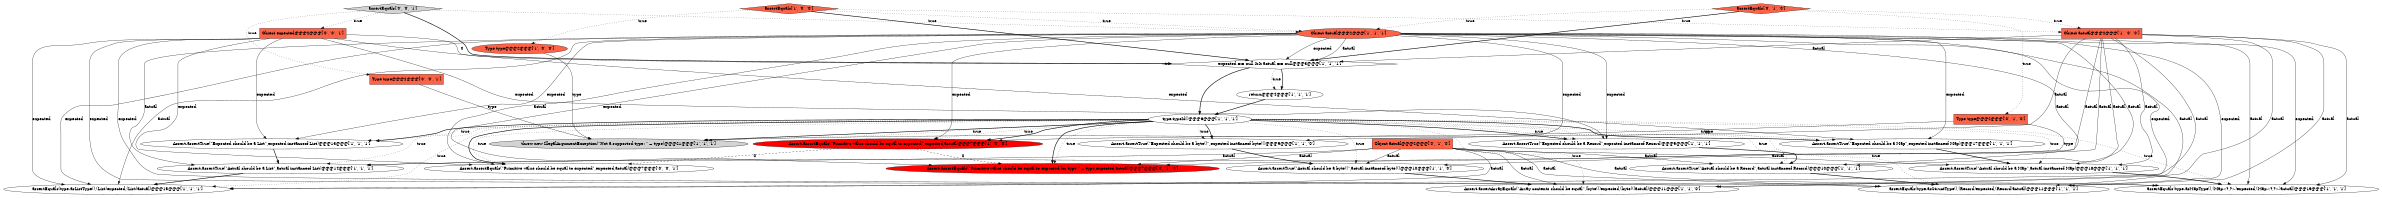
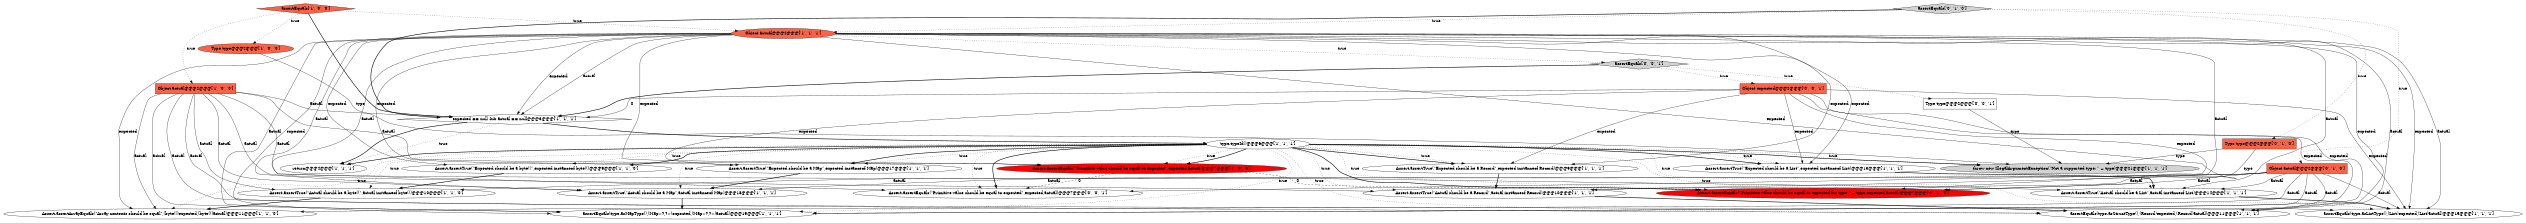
(1761, 9) -> (1942, 9)
(1940, 14) -> (2299, 17)
(863, 21) -> (1217, 49)
(407, 79) -> (1960, 104)
(1241, 107) -> (778, 147)
